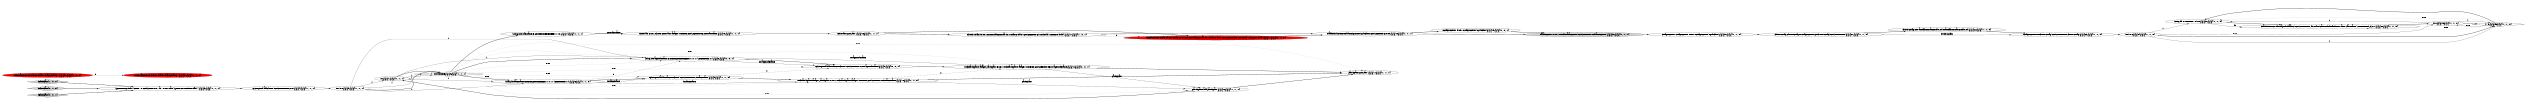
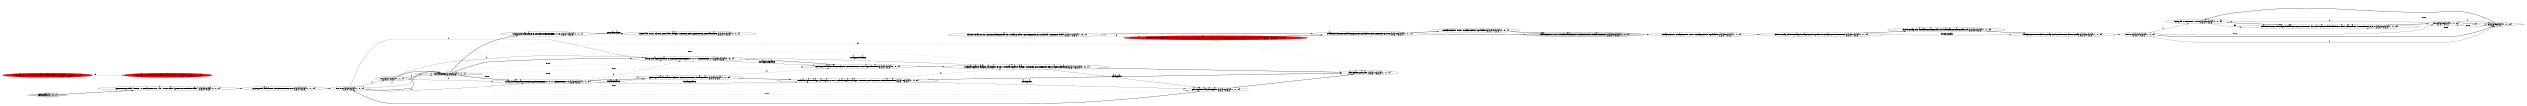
(858, 34) -> none
(858, 44) -> (858, 44)
(48, 82) -> none
(48, 88) -> none
(799, 99) -> (777, 103)
